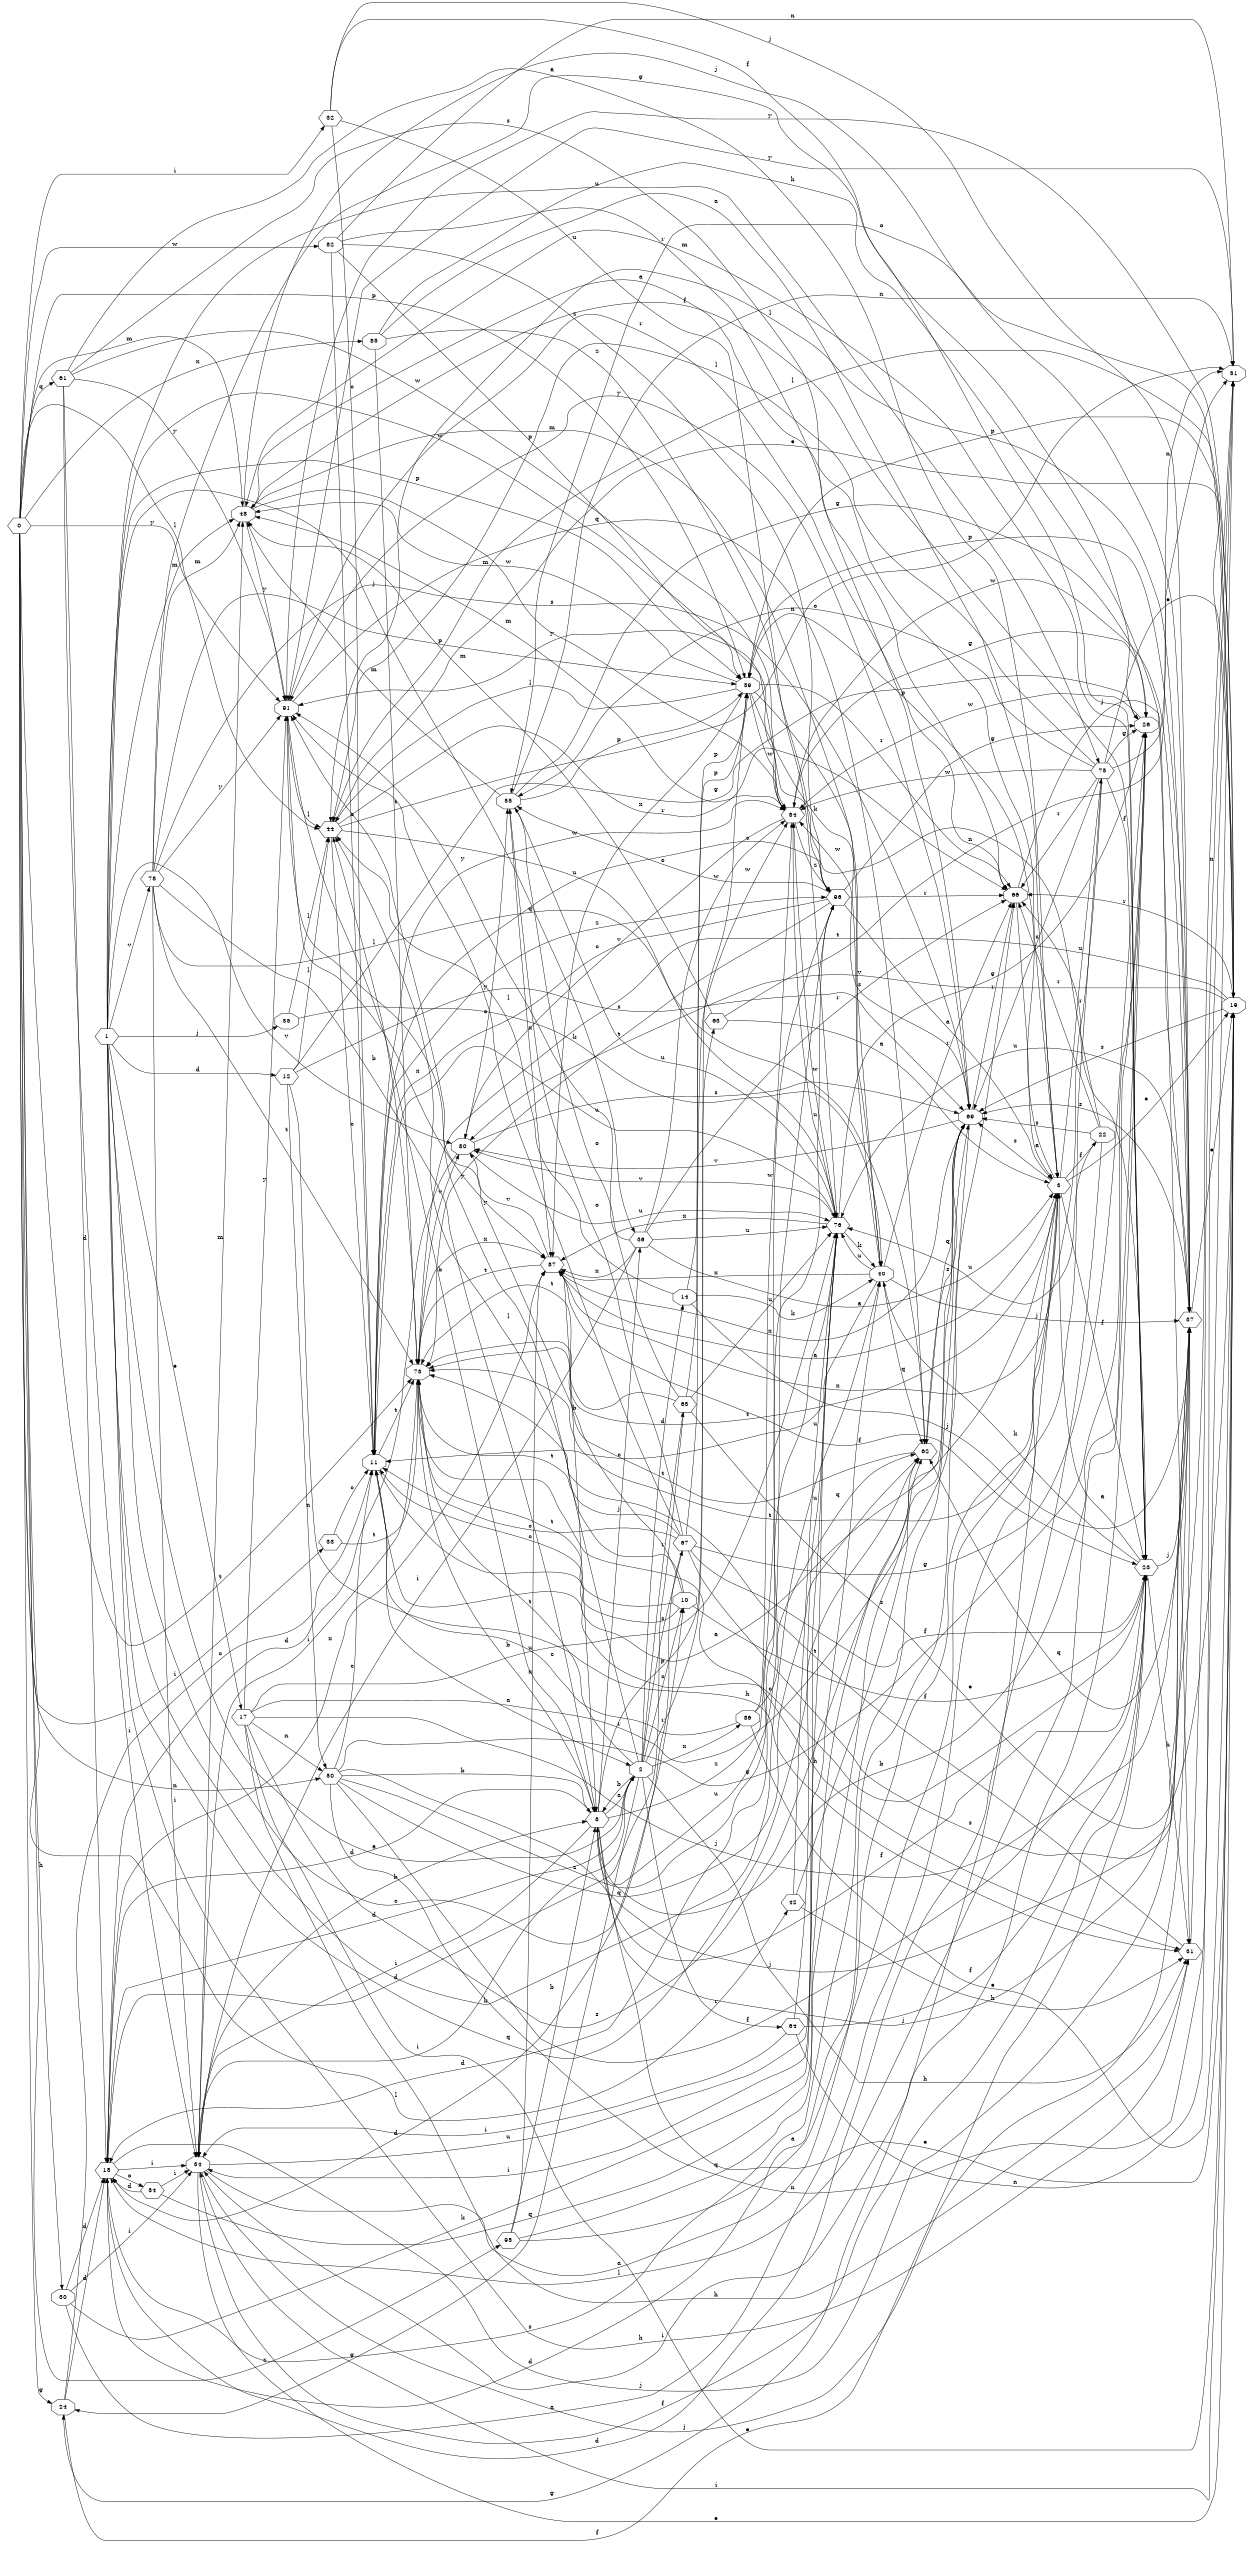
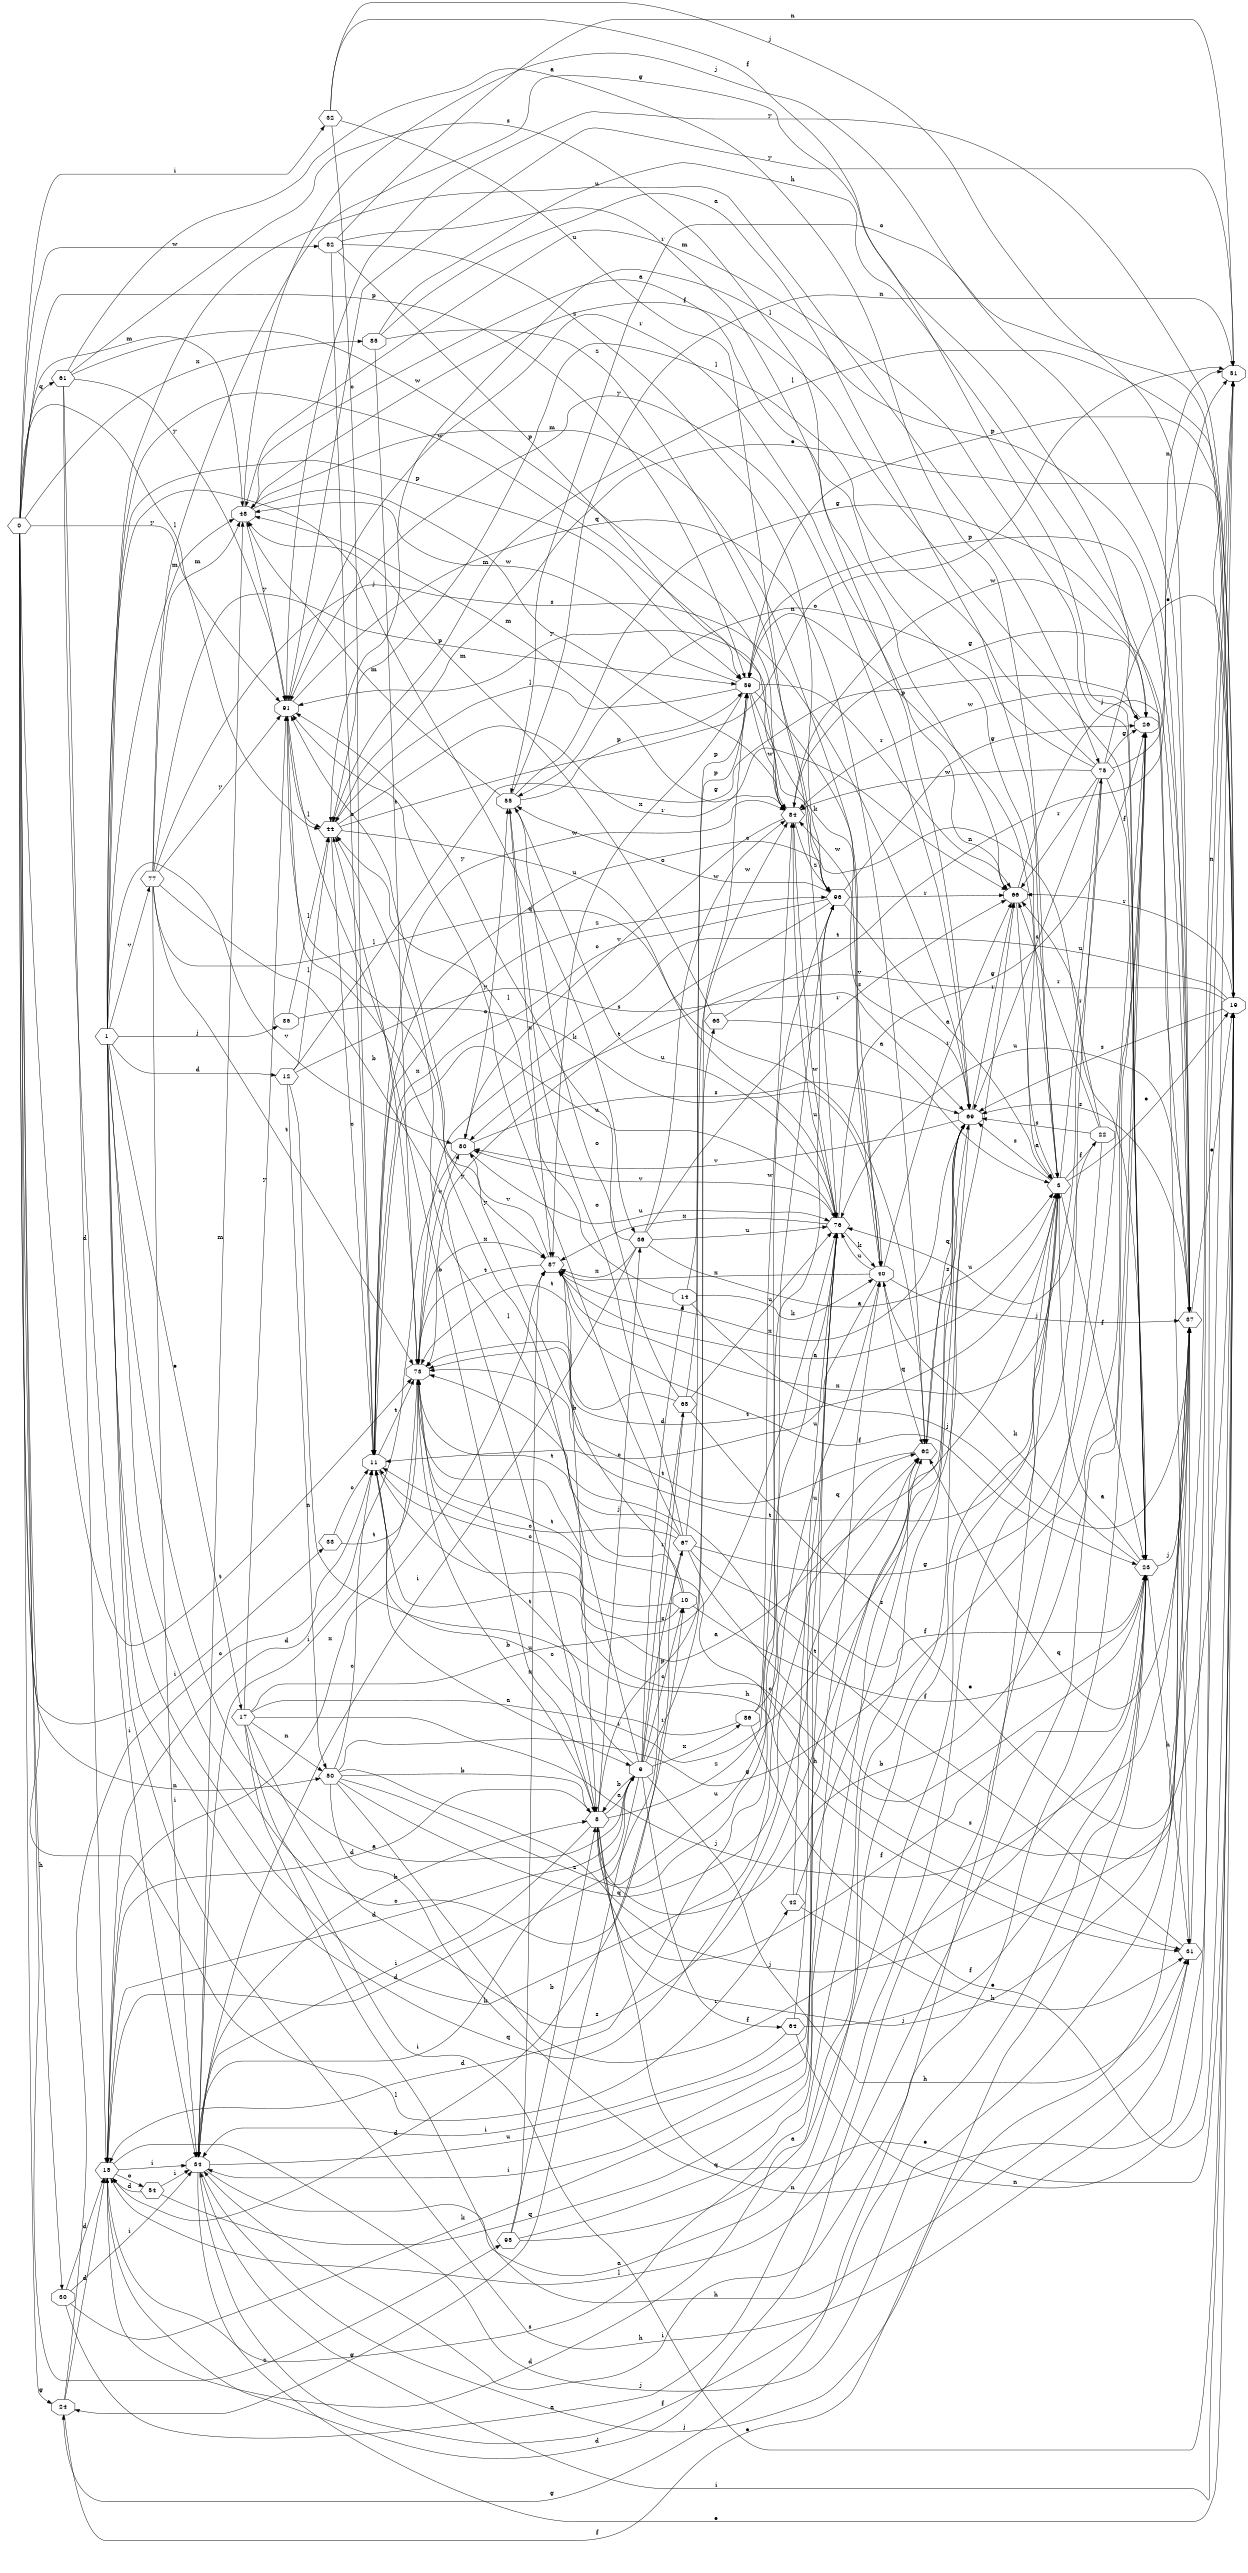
(152, 879) -> (152, 879)
(641, 1770) -> (641, 1770)
